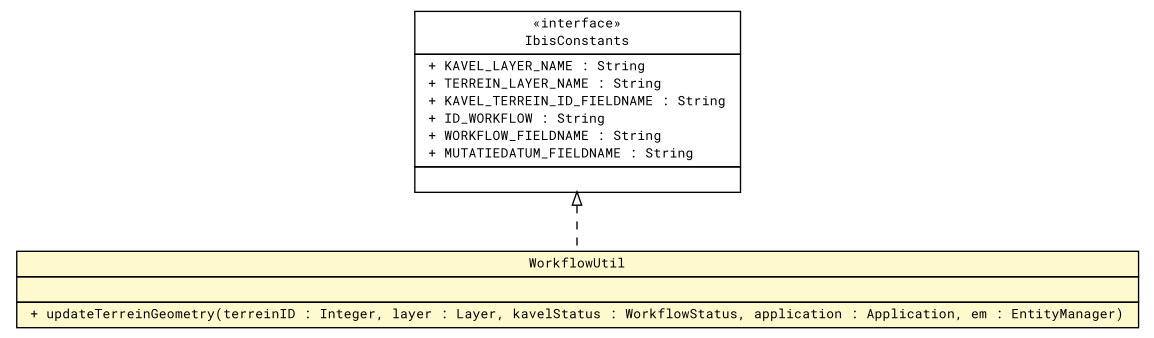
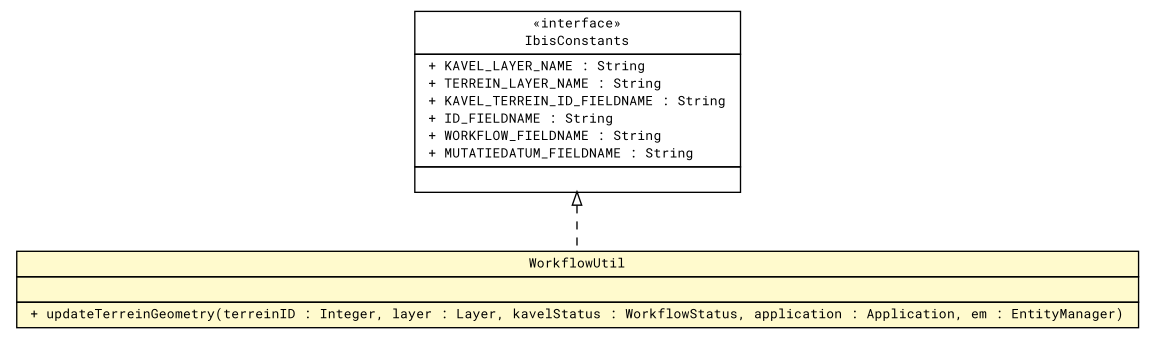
(517, 119) -> (521, 119)
